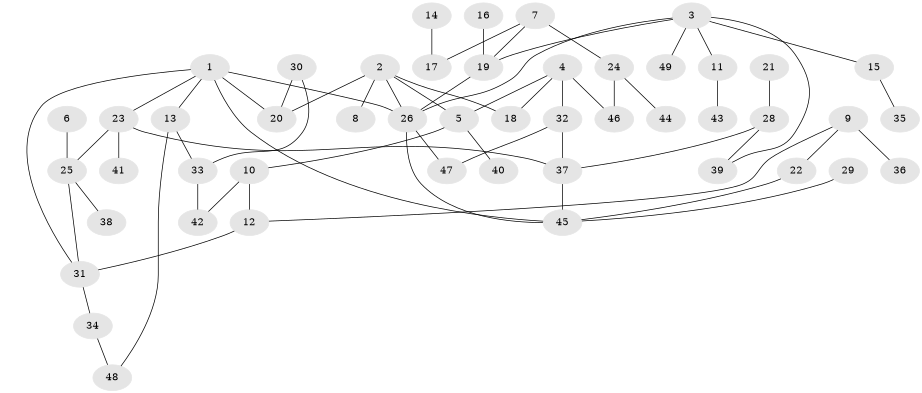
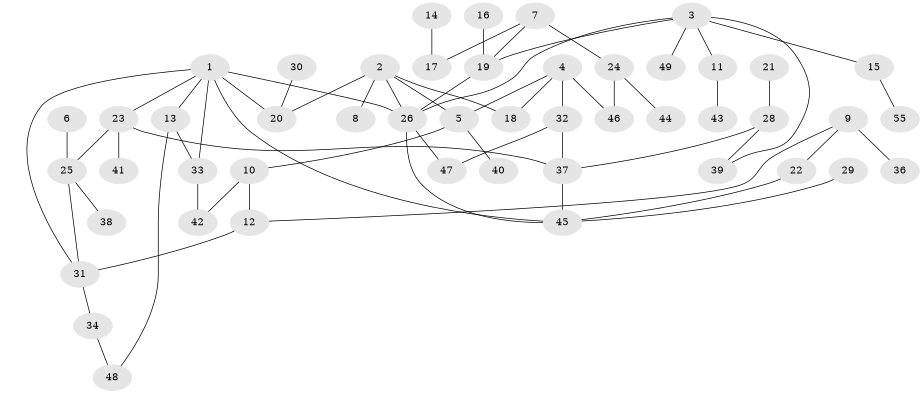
(900, 119) -> (900, 119)
(290, 144) -> (204, 119)
